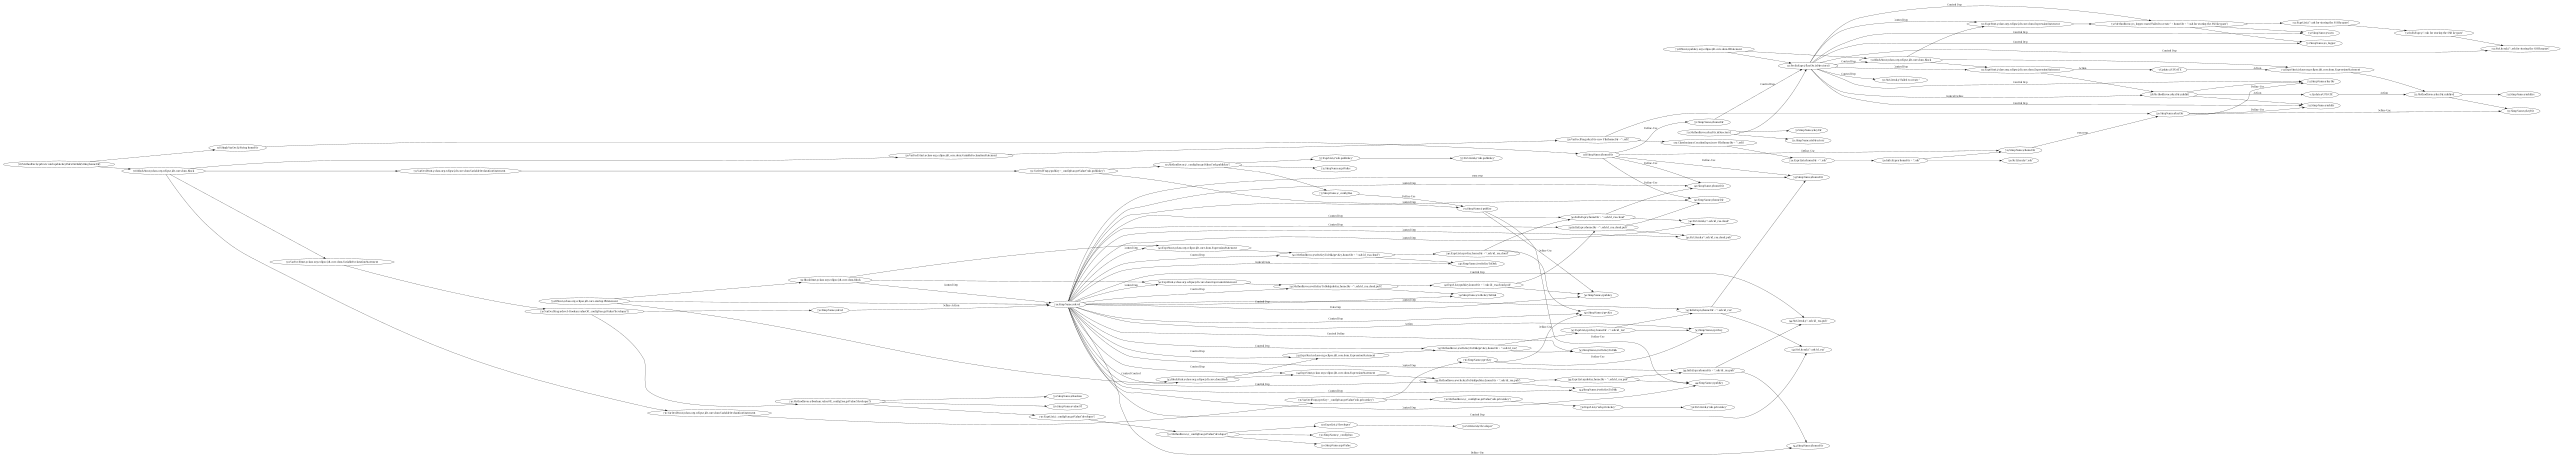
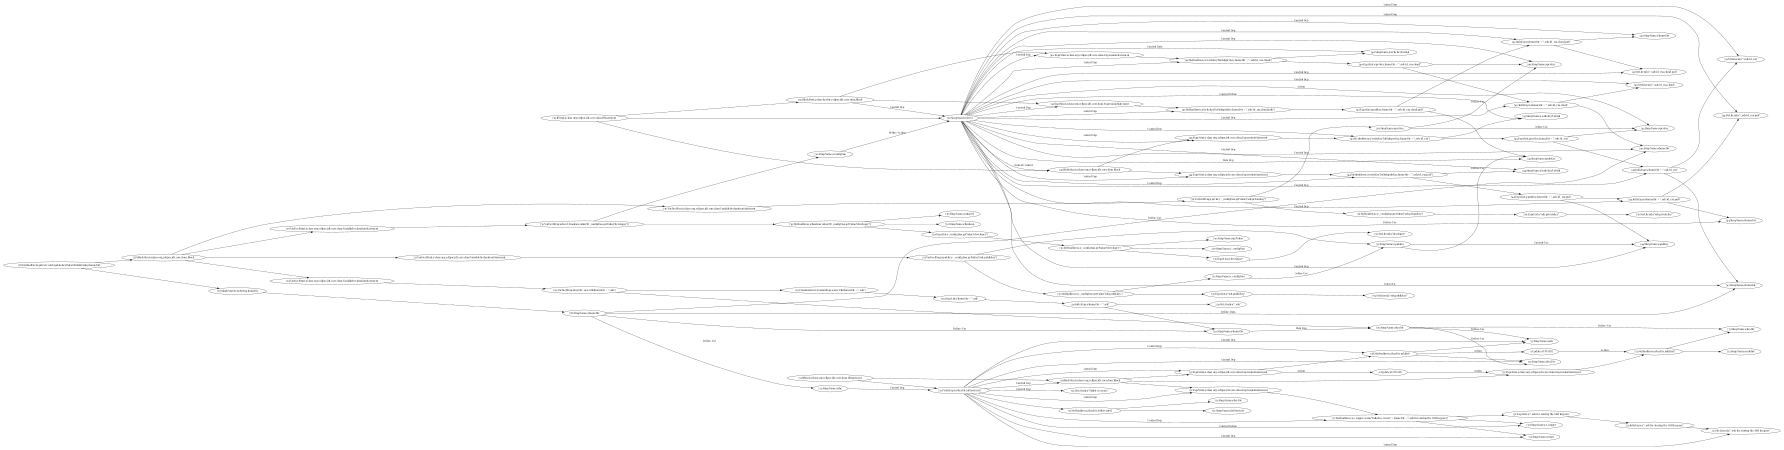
(2020, 42) -> (1228, 426)
(1709, 49) -> (830, 378)
(1955, 96) -> (1155, 346)
(2321, 106) -> (1541, 341)
(1779, 109) -> (1016, 404)
(1709, 122) -> (830, 389)
(1709, 160) -> (1228, 312)
(1336, 169) -> none
(1643, 183) -> none
(830, 280) -> (830, 100)
(1477, 295) -> none
(584, 301) -> (584, 118)
(830, 310) -> (830, 154)
(1598, 337) -> (1541, 243)
